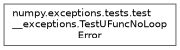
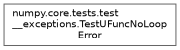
(90, 25) -> (90, 25)
